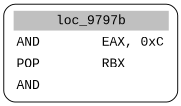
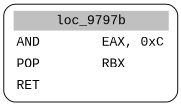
(59, 85) -> (59, 85)
